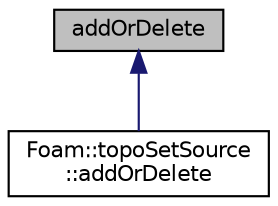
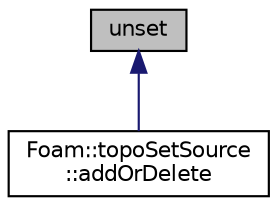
(139, 30) -> (139, 30)
